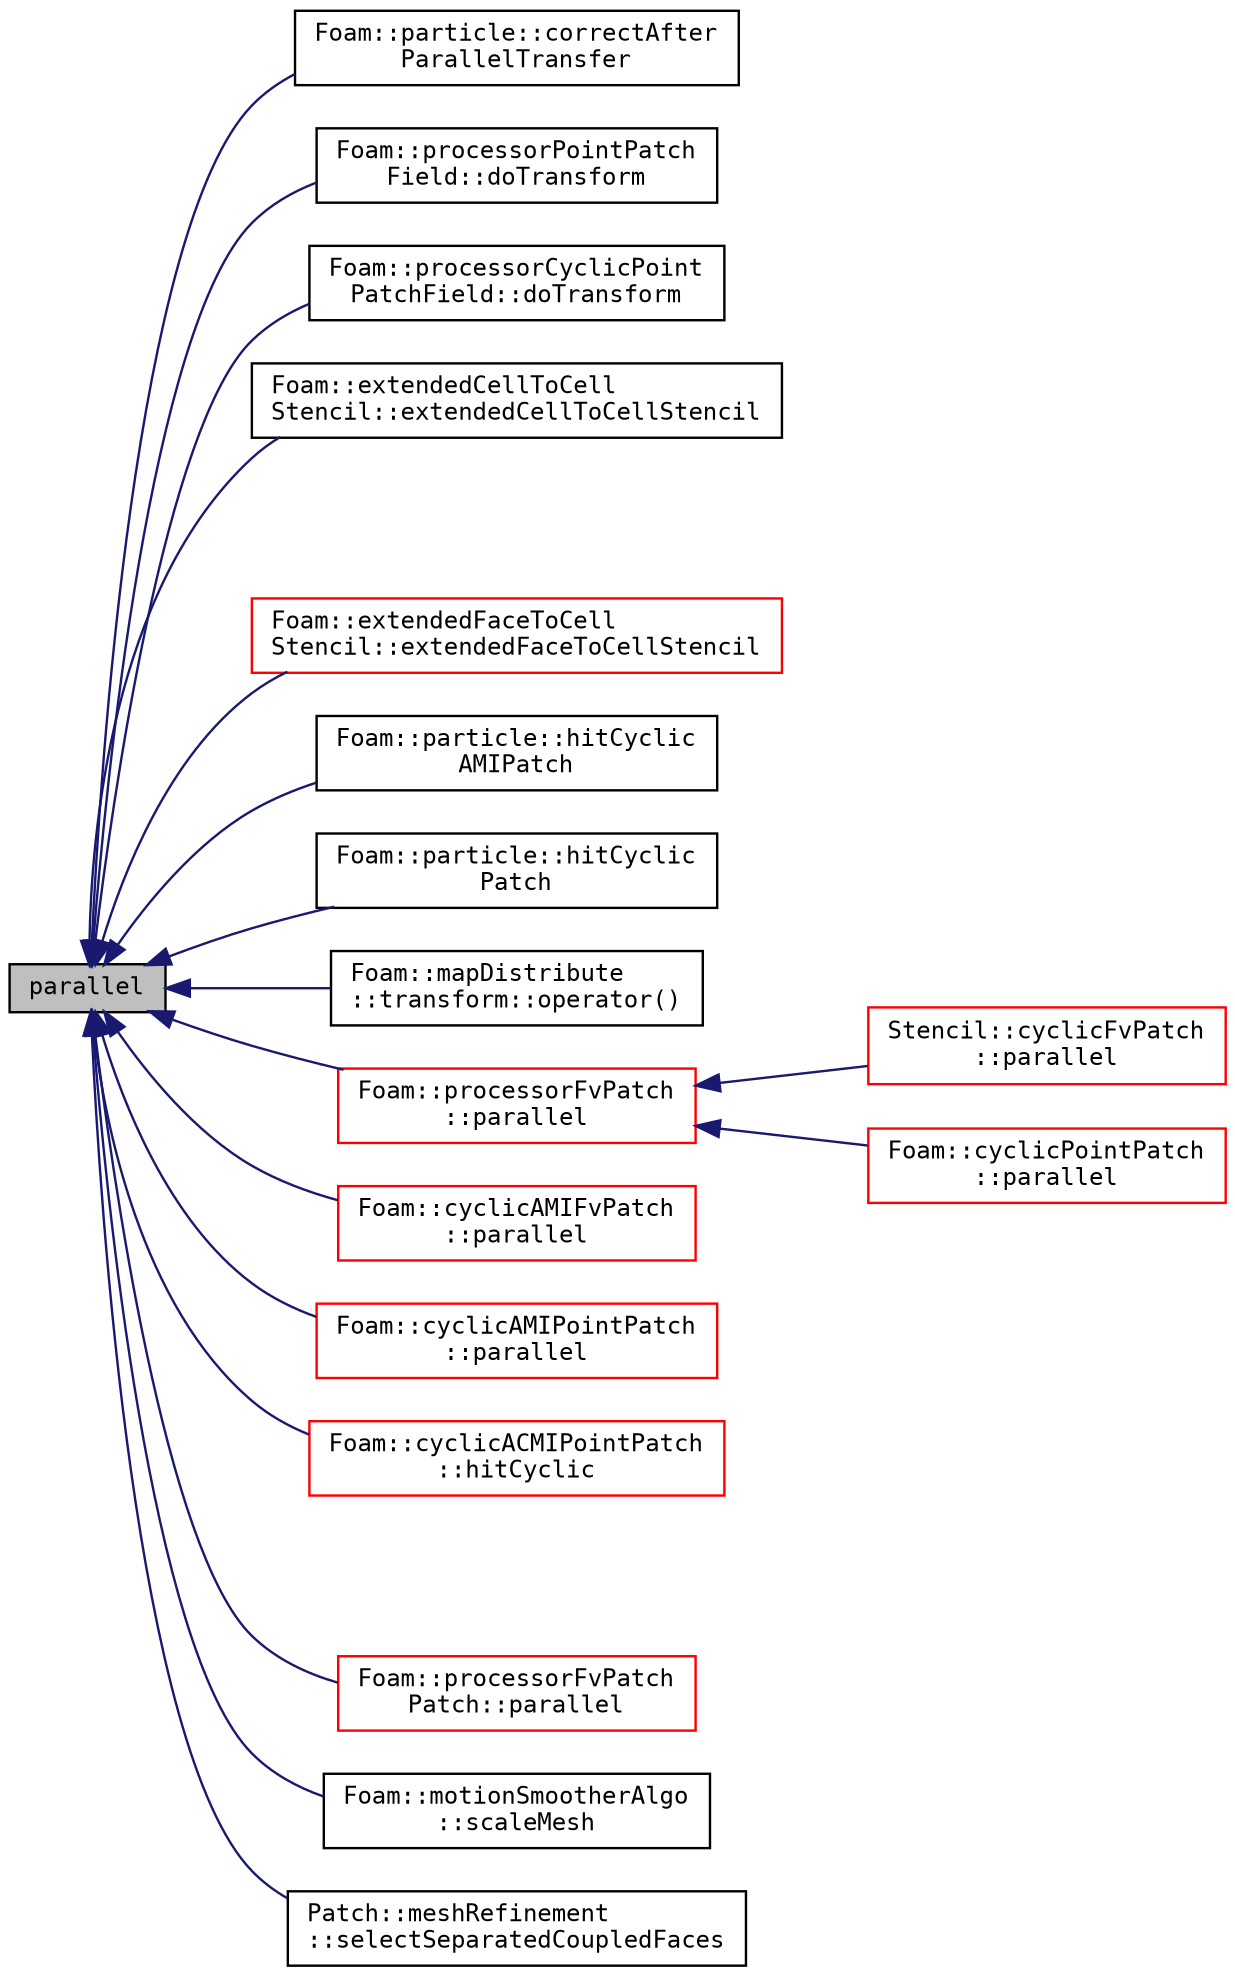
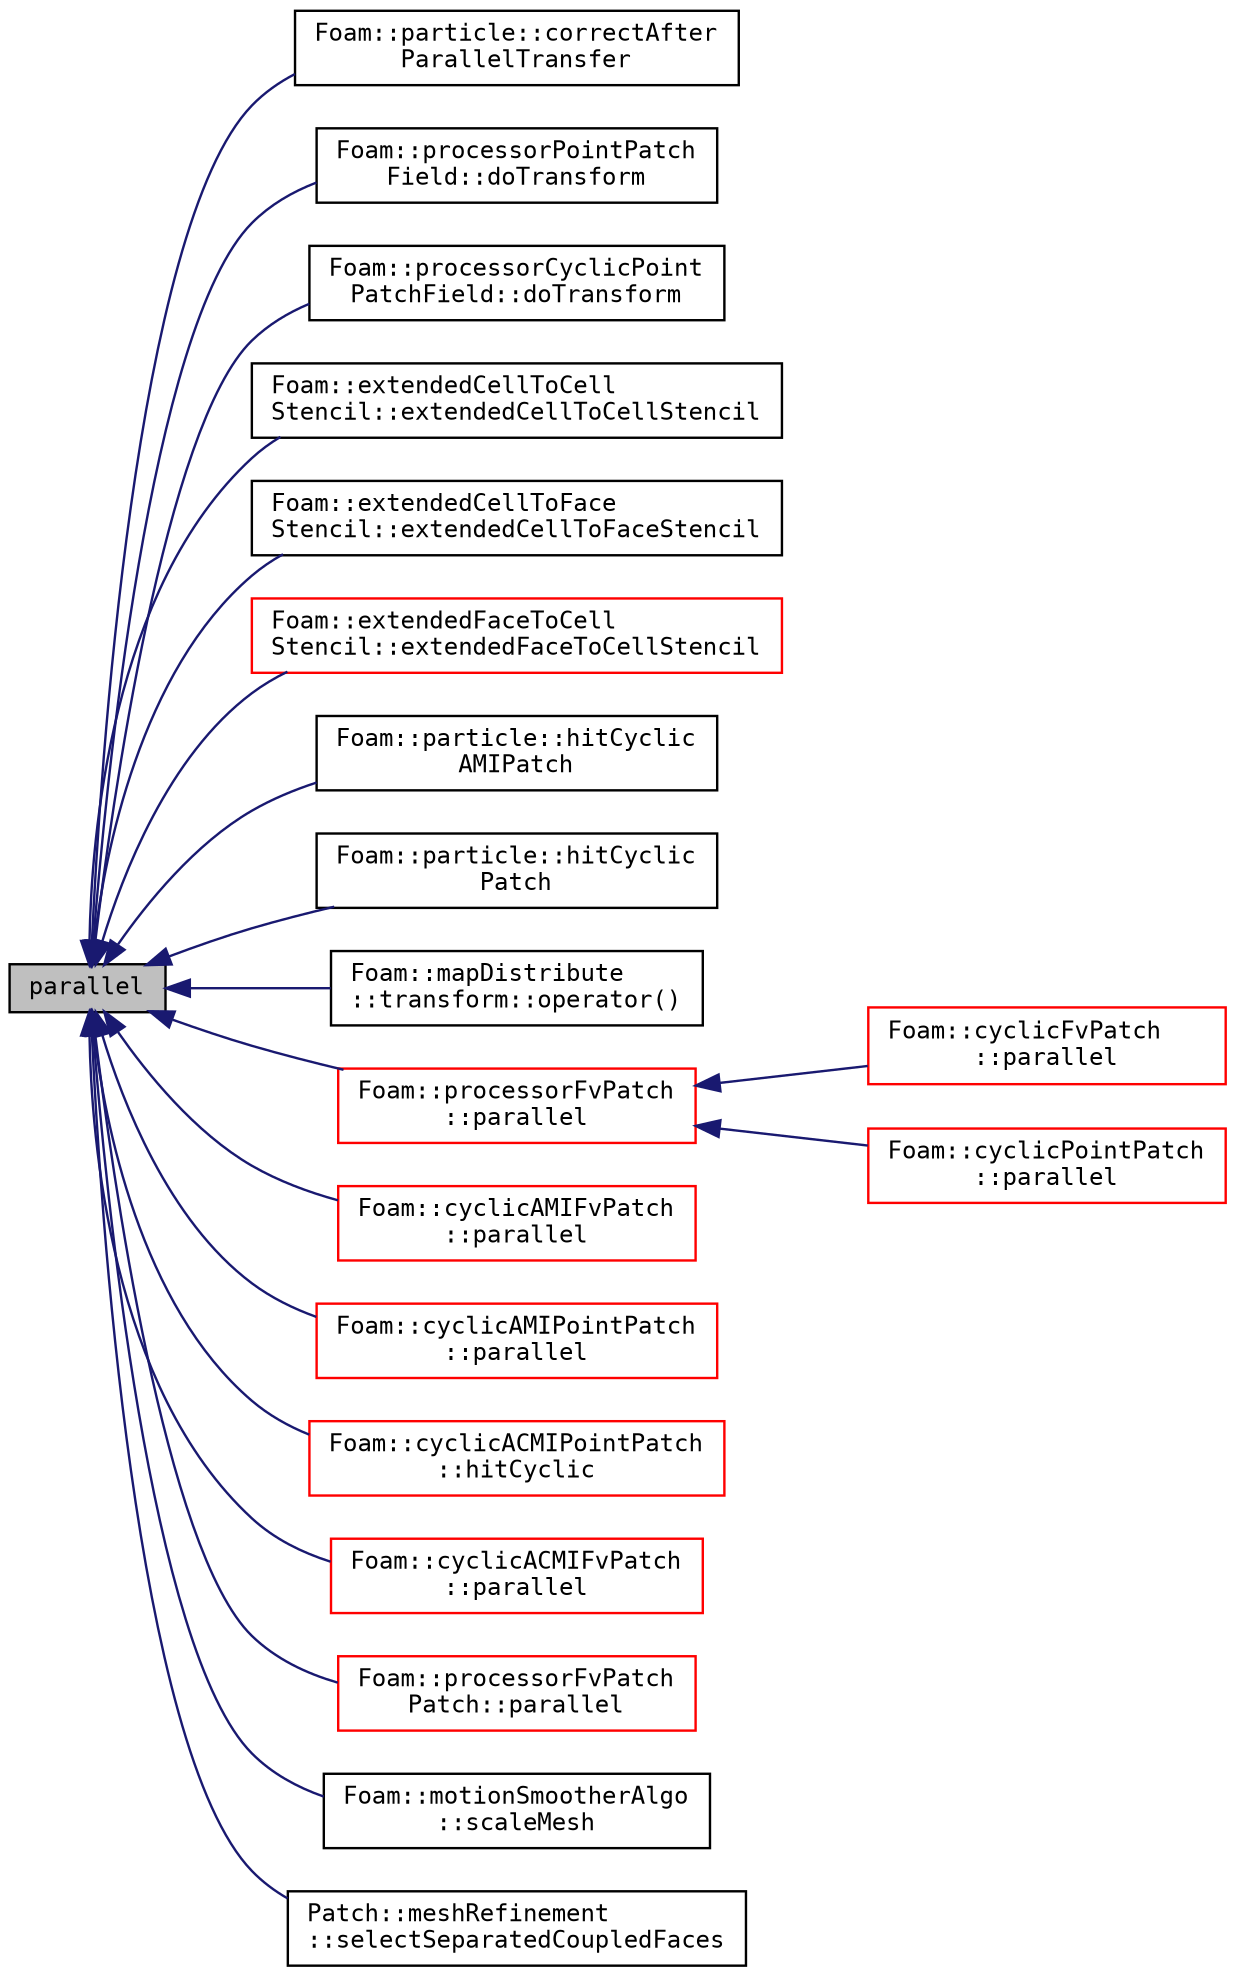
none -> (517, 518)
(1047, 1046) -> (1047, 1046)
none -> (517, 1576)
